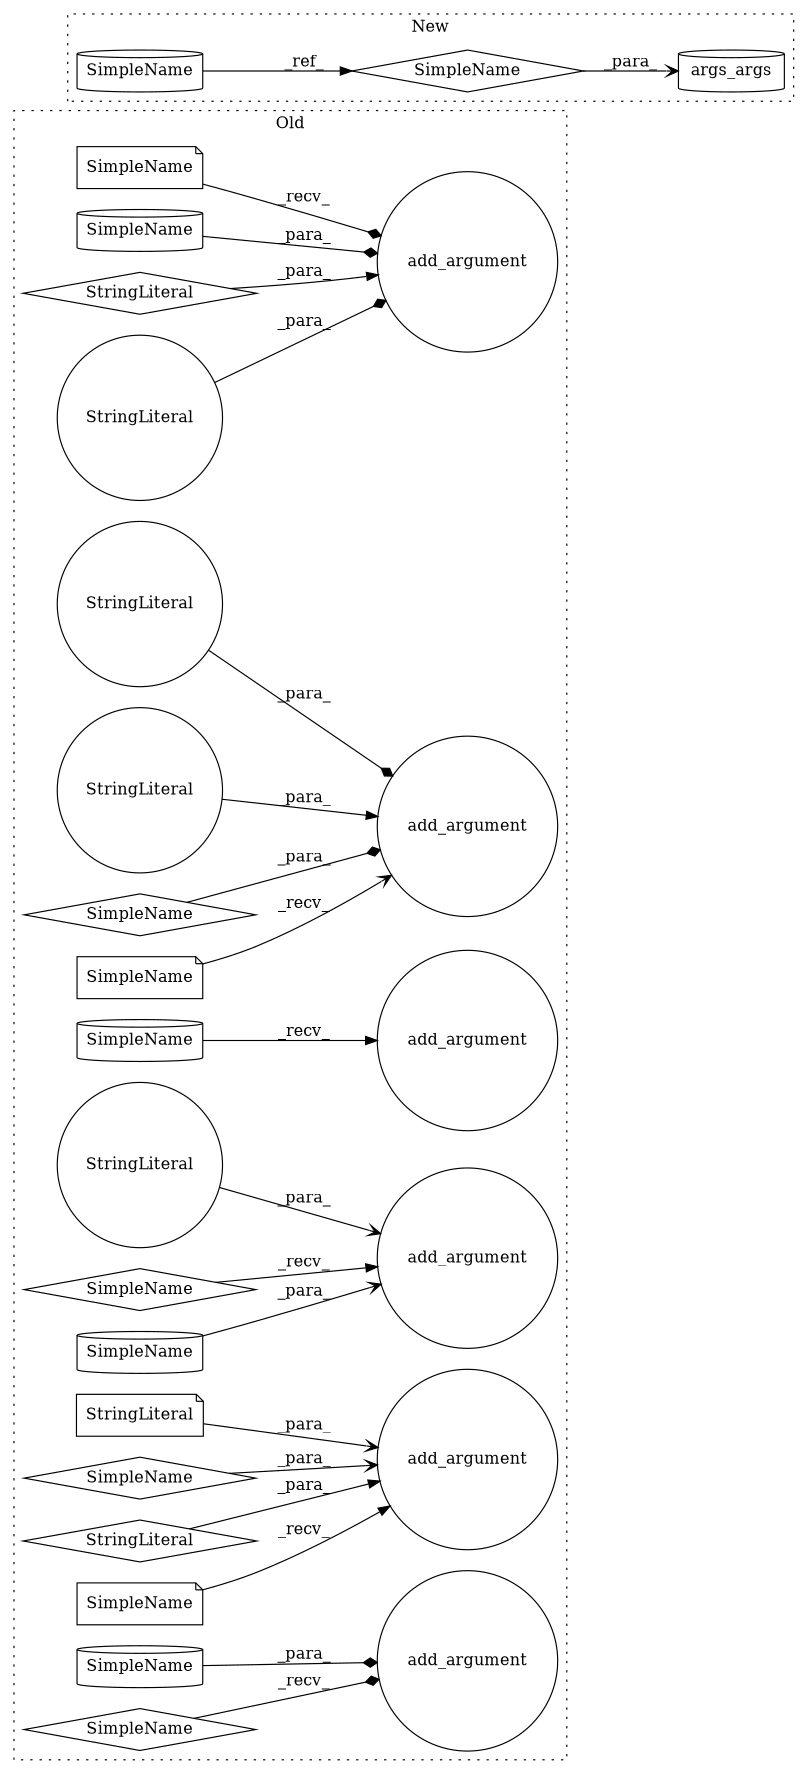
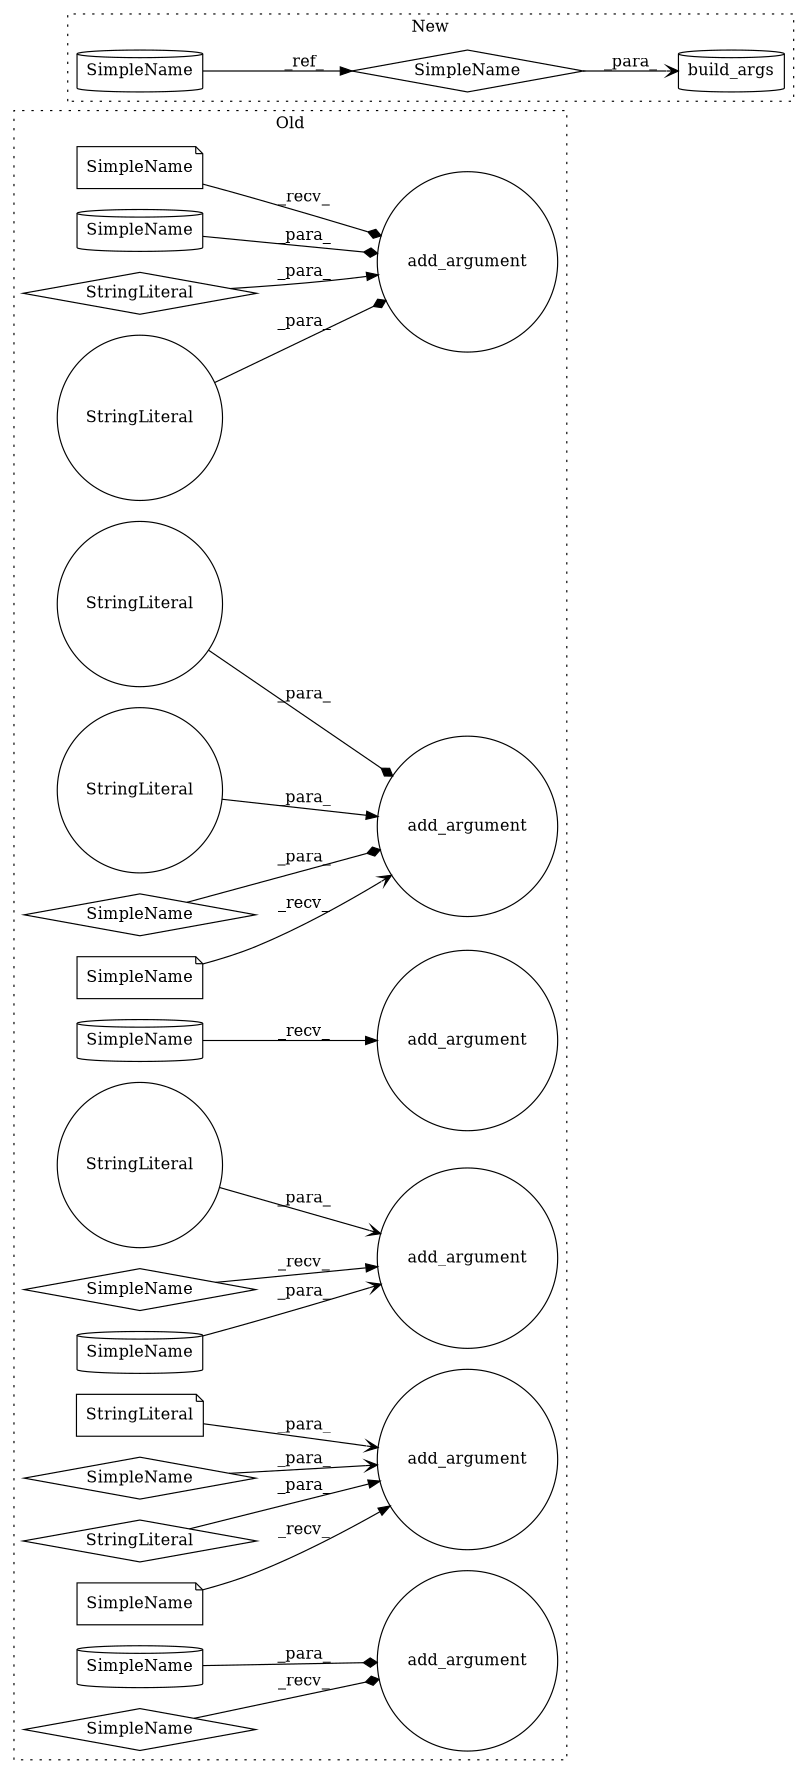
(731, 71) -> (731, 71)
